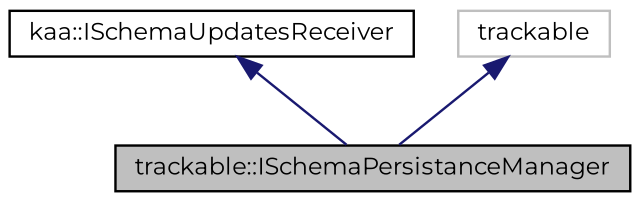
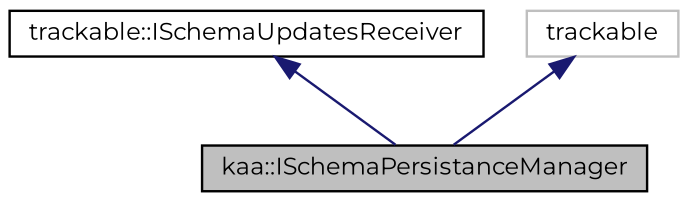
(212, 34) -> (247, 34)
(373, 168) -> (425, 168)
